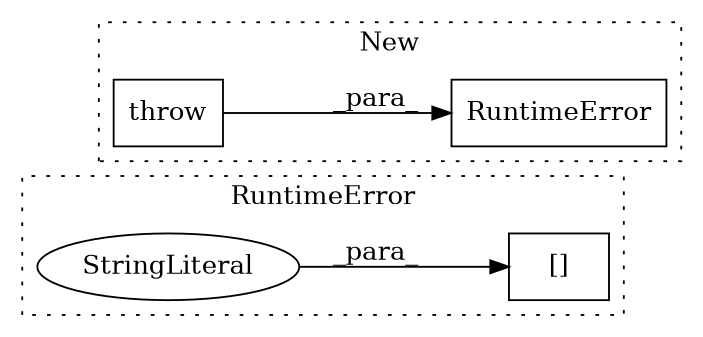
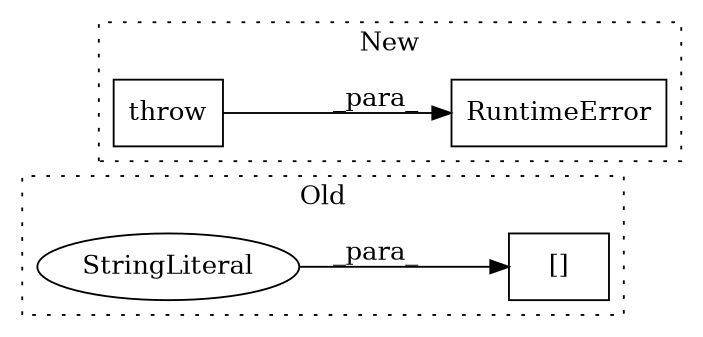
(323, 197) -> (323, 197)
